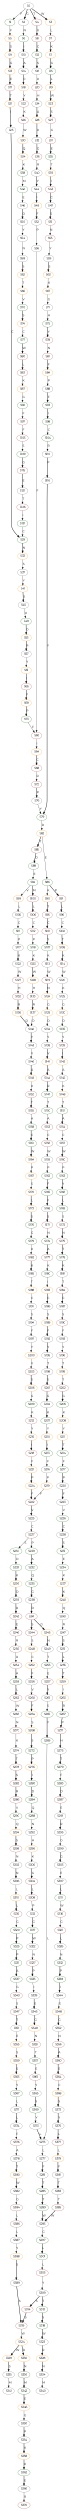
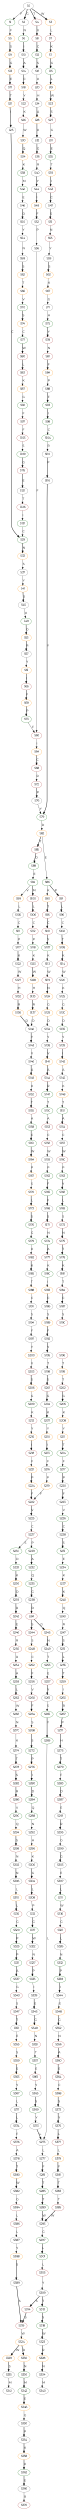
(62, 1339) -> none
